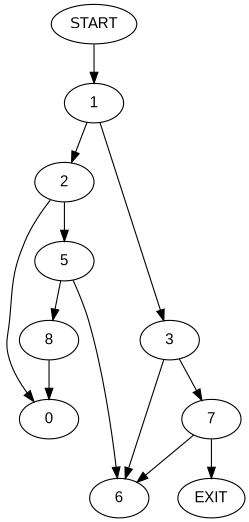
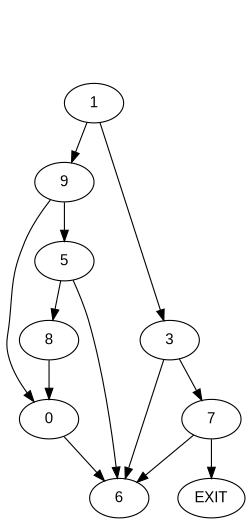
(94, 24) -> none
(64, 182) -> (64, 182)
none -> (80, 455)
